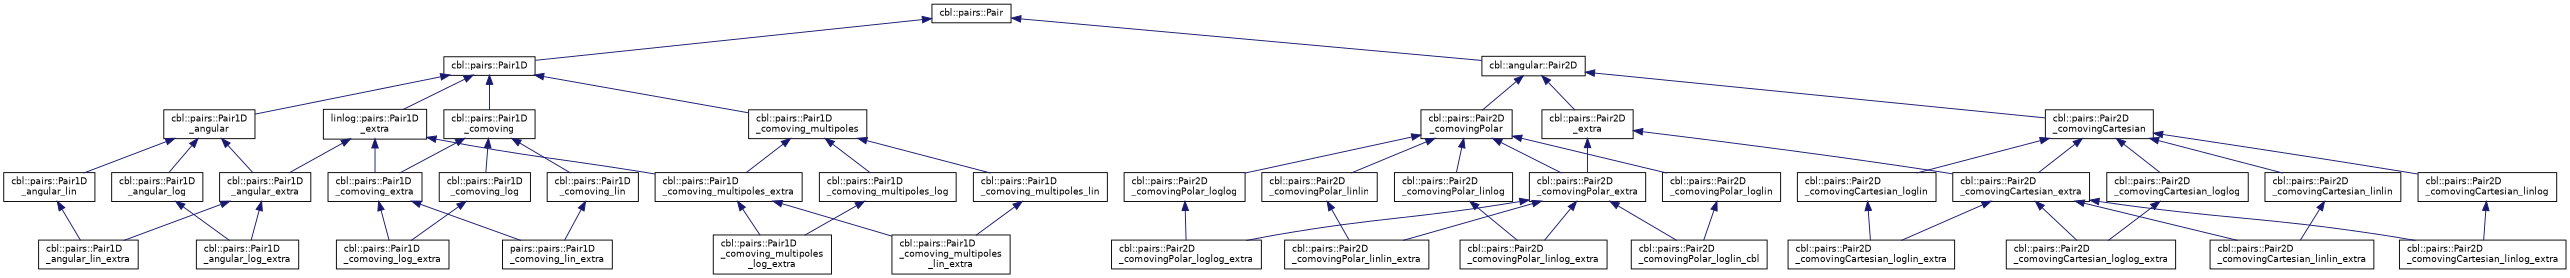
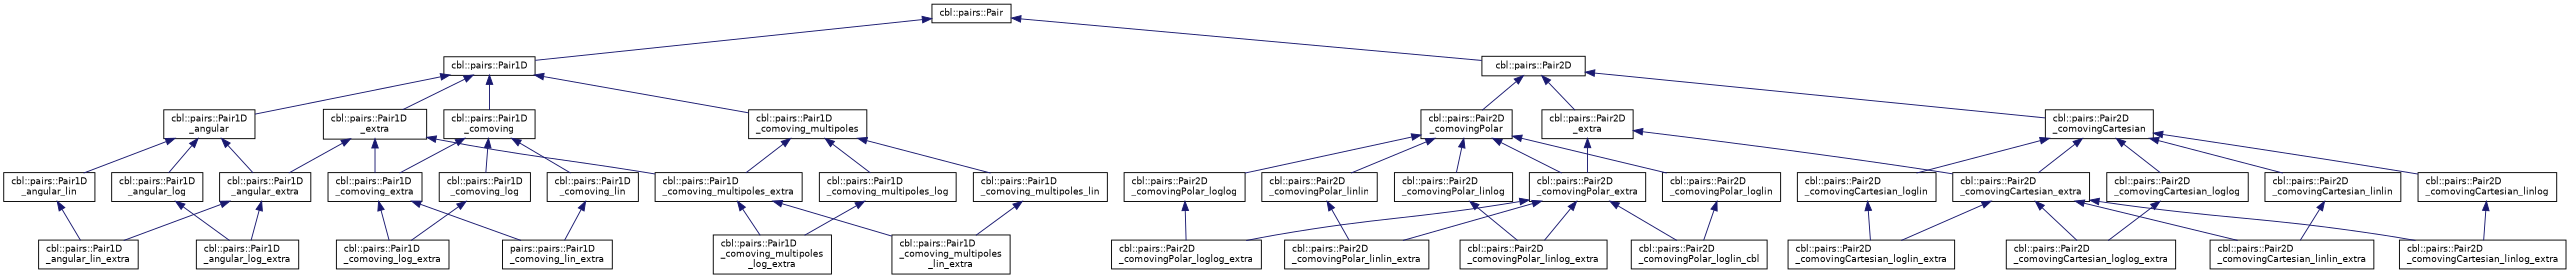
(1534, 66) -> (1534, 66)
(375, 124) -> (375, 124)
